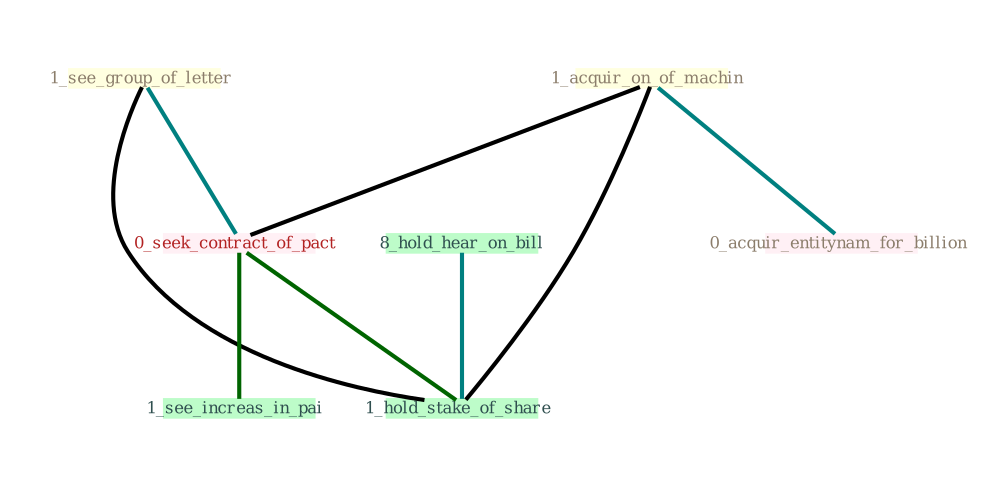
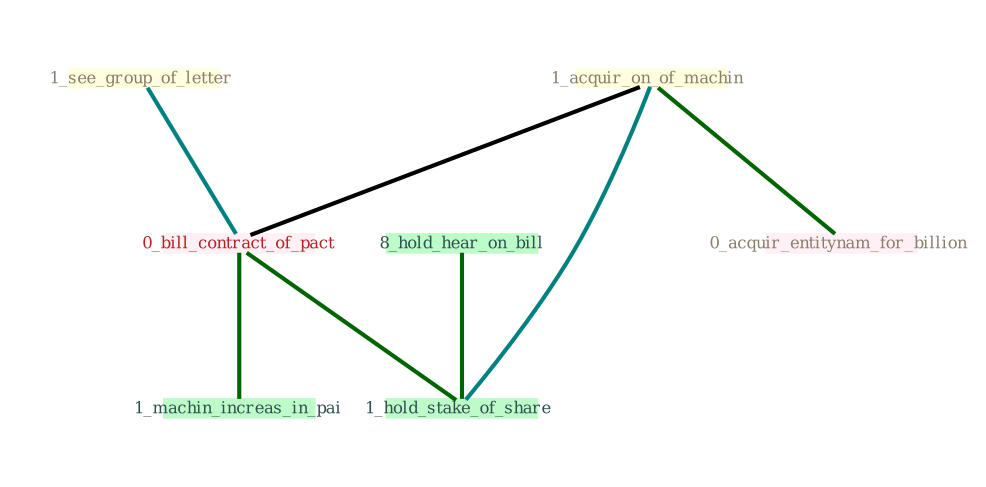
(747, 161) -> (747, 161)
(239, 243) -> (239, 243)
(573, 252) -> (573, 252)
(186, 312) -> none
(462, 326) -> (462, 326)
(239, 408) -> (239, 408)
